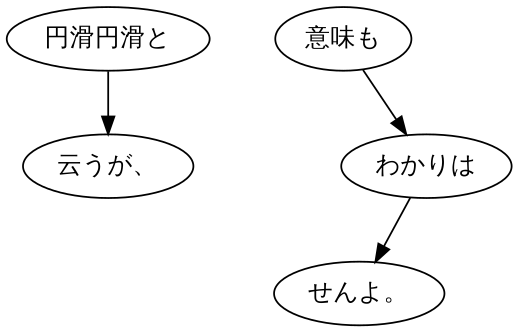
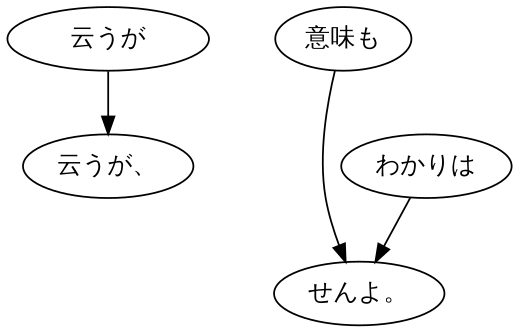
(108, 39) -> (108, 39)
(380, 95) -> (323, 159)
